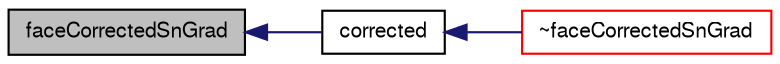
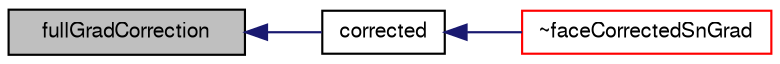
(127, 32) -> (127, 32)
